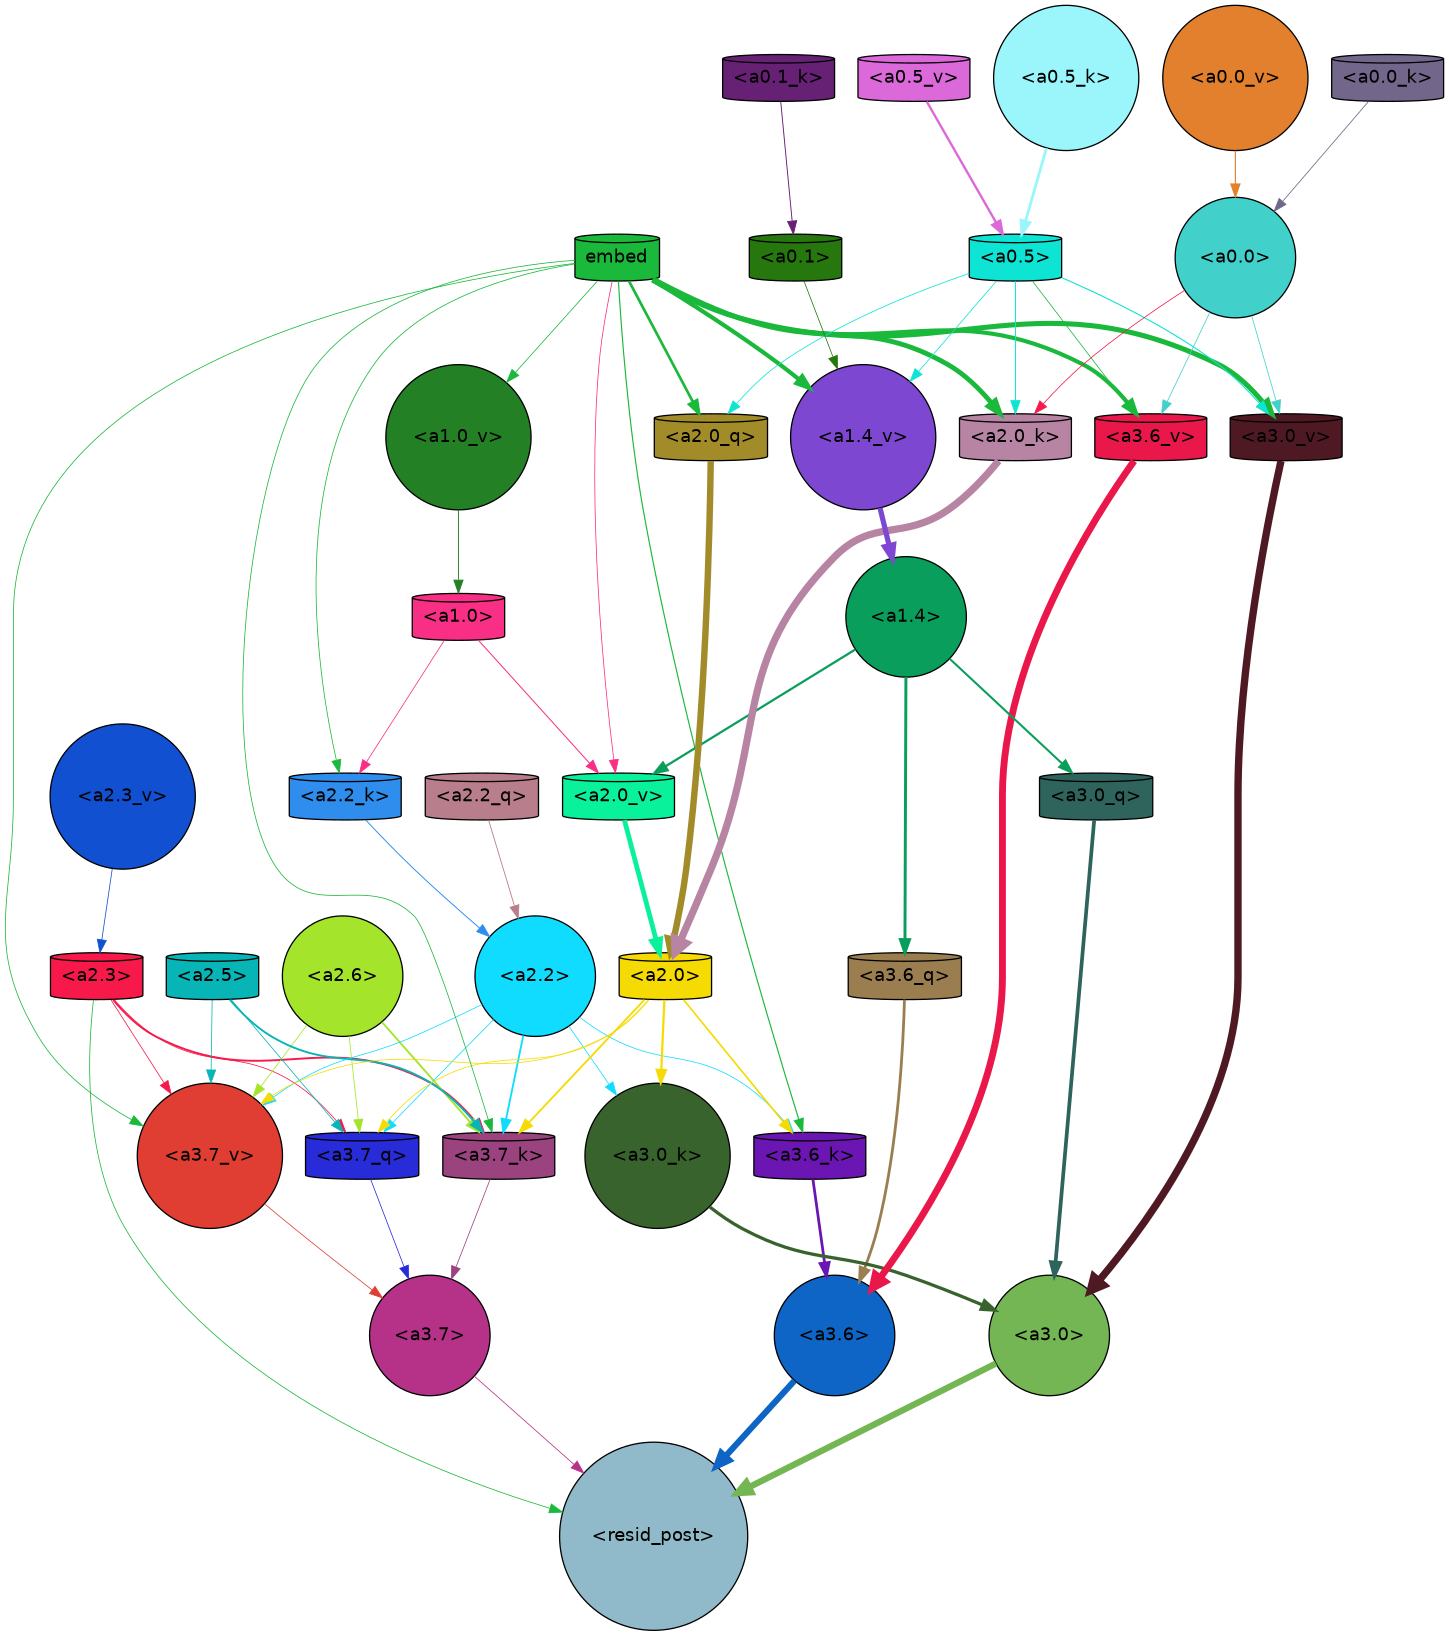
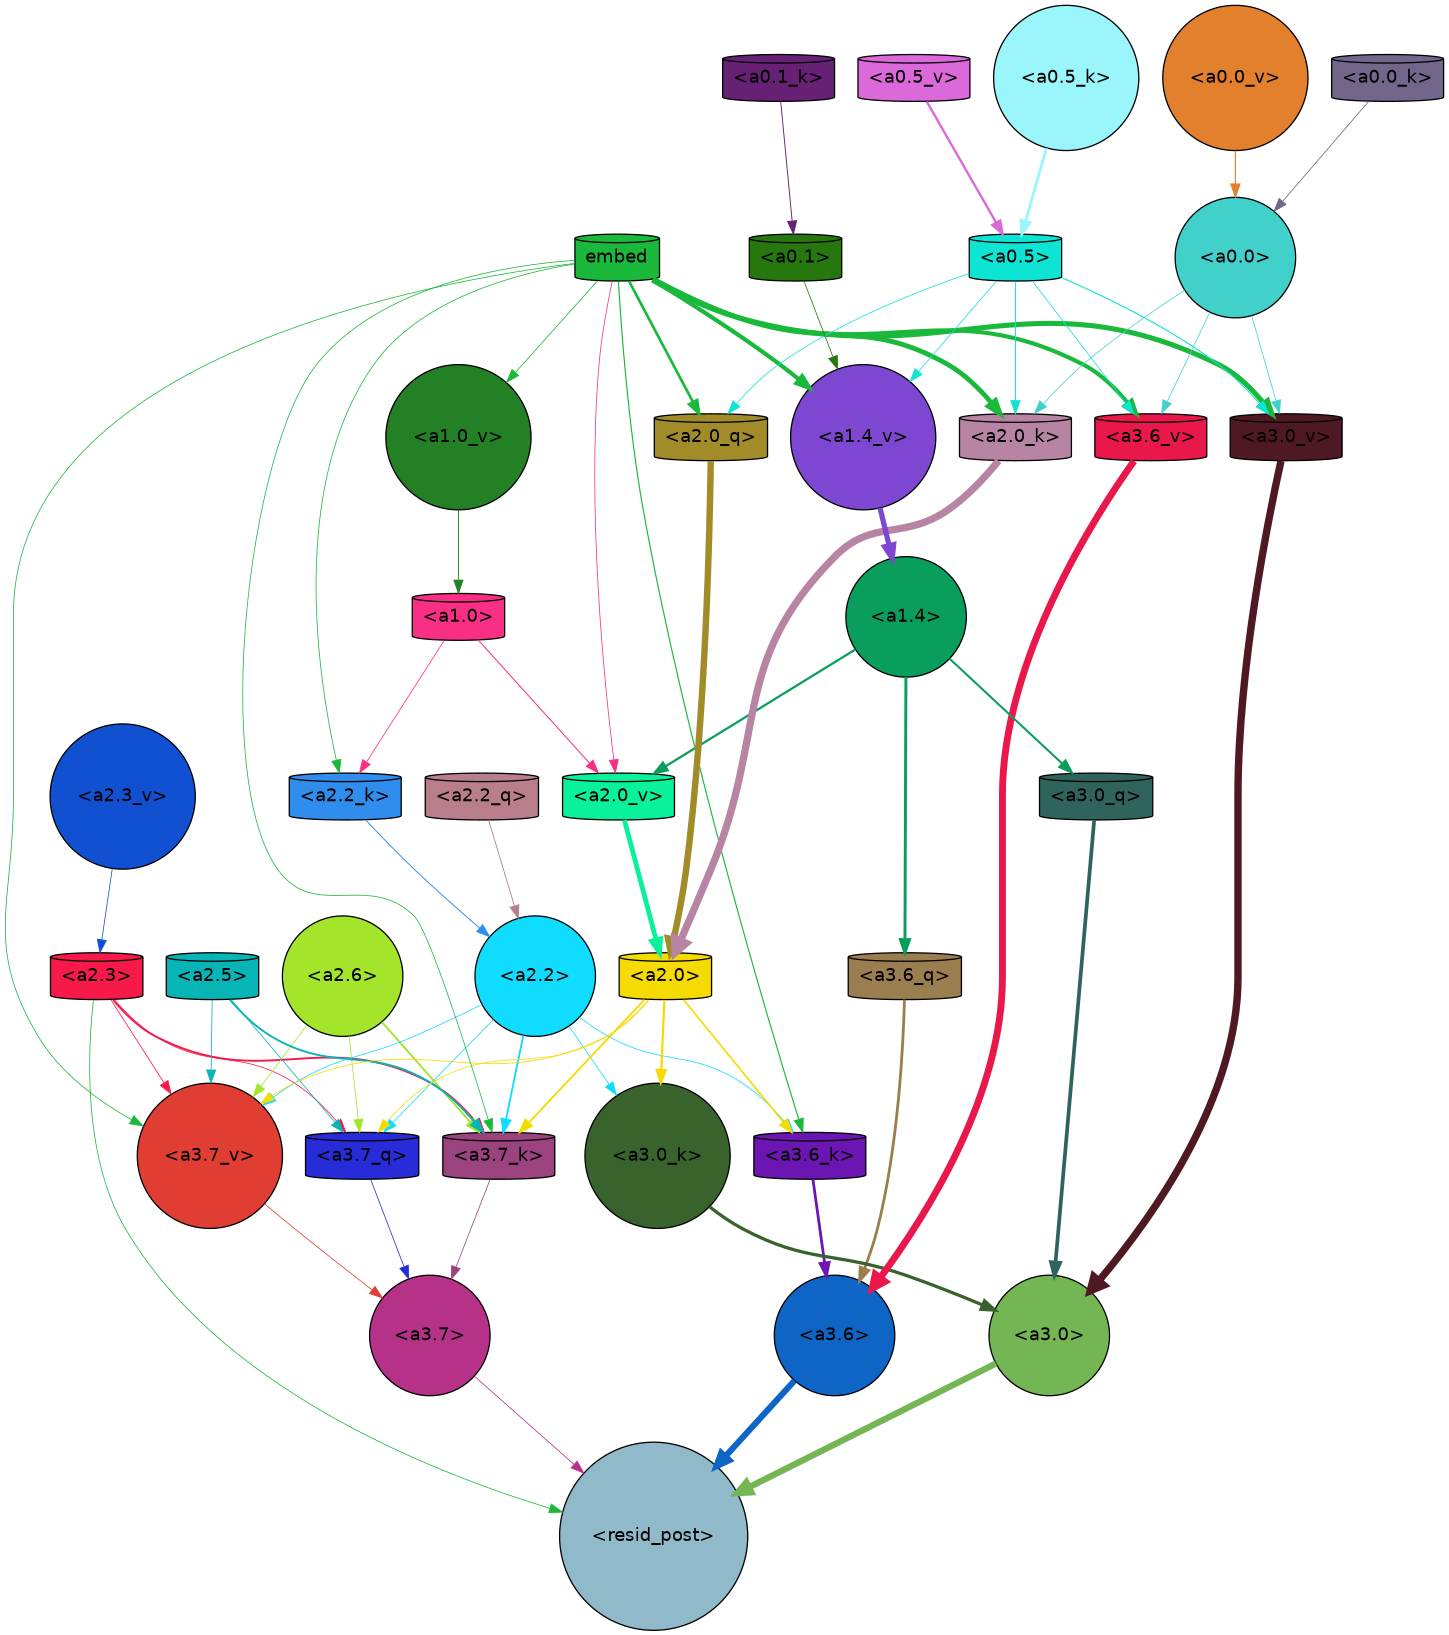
(1079, 342) -> (1079, 342)
(1110, 342) -> (1110, 342)
